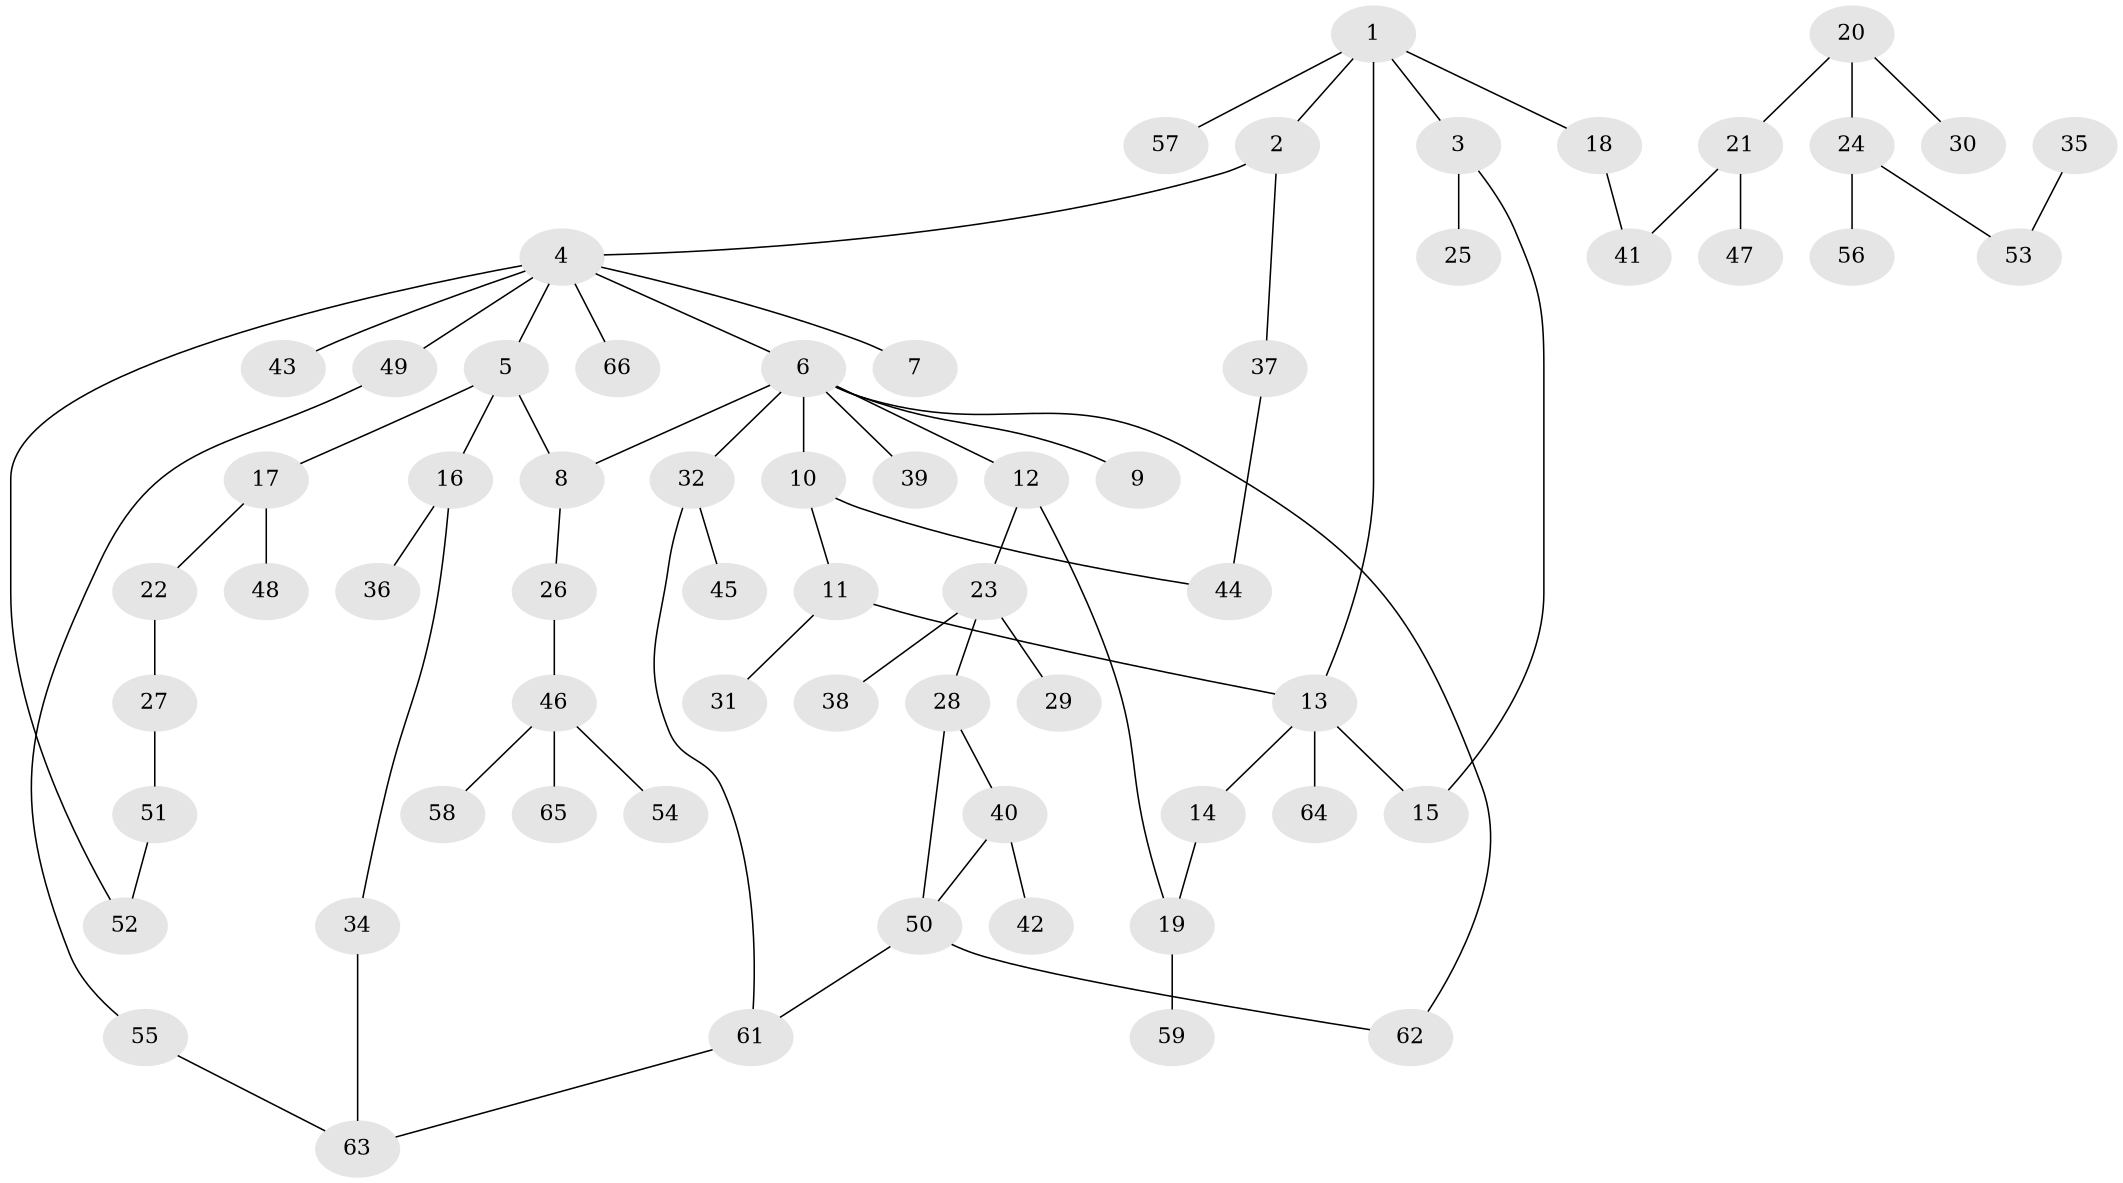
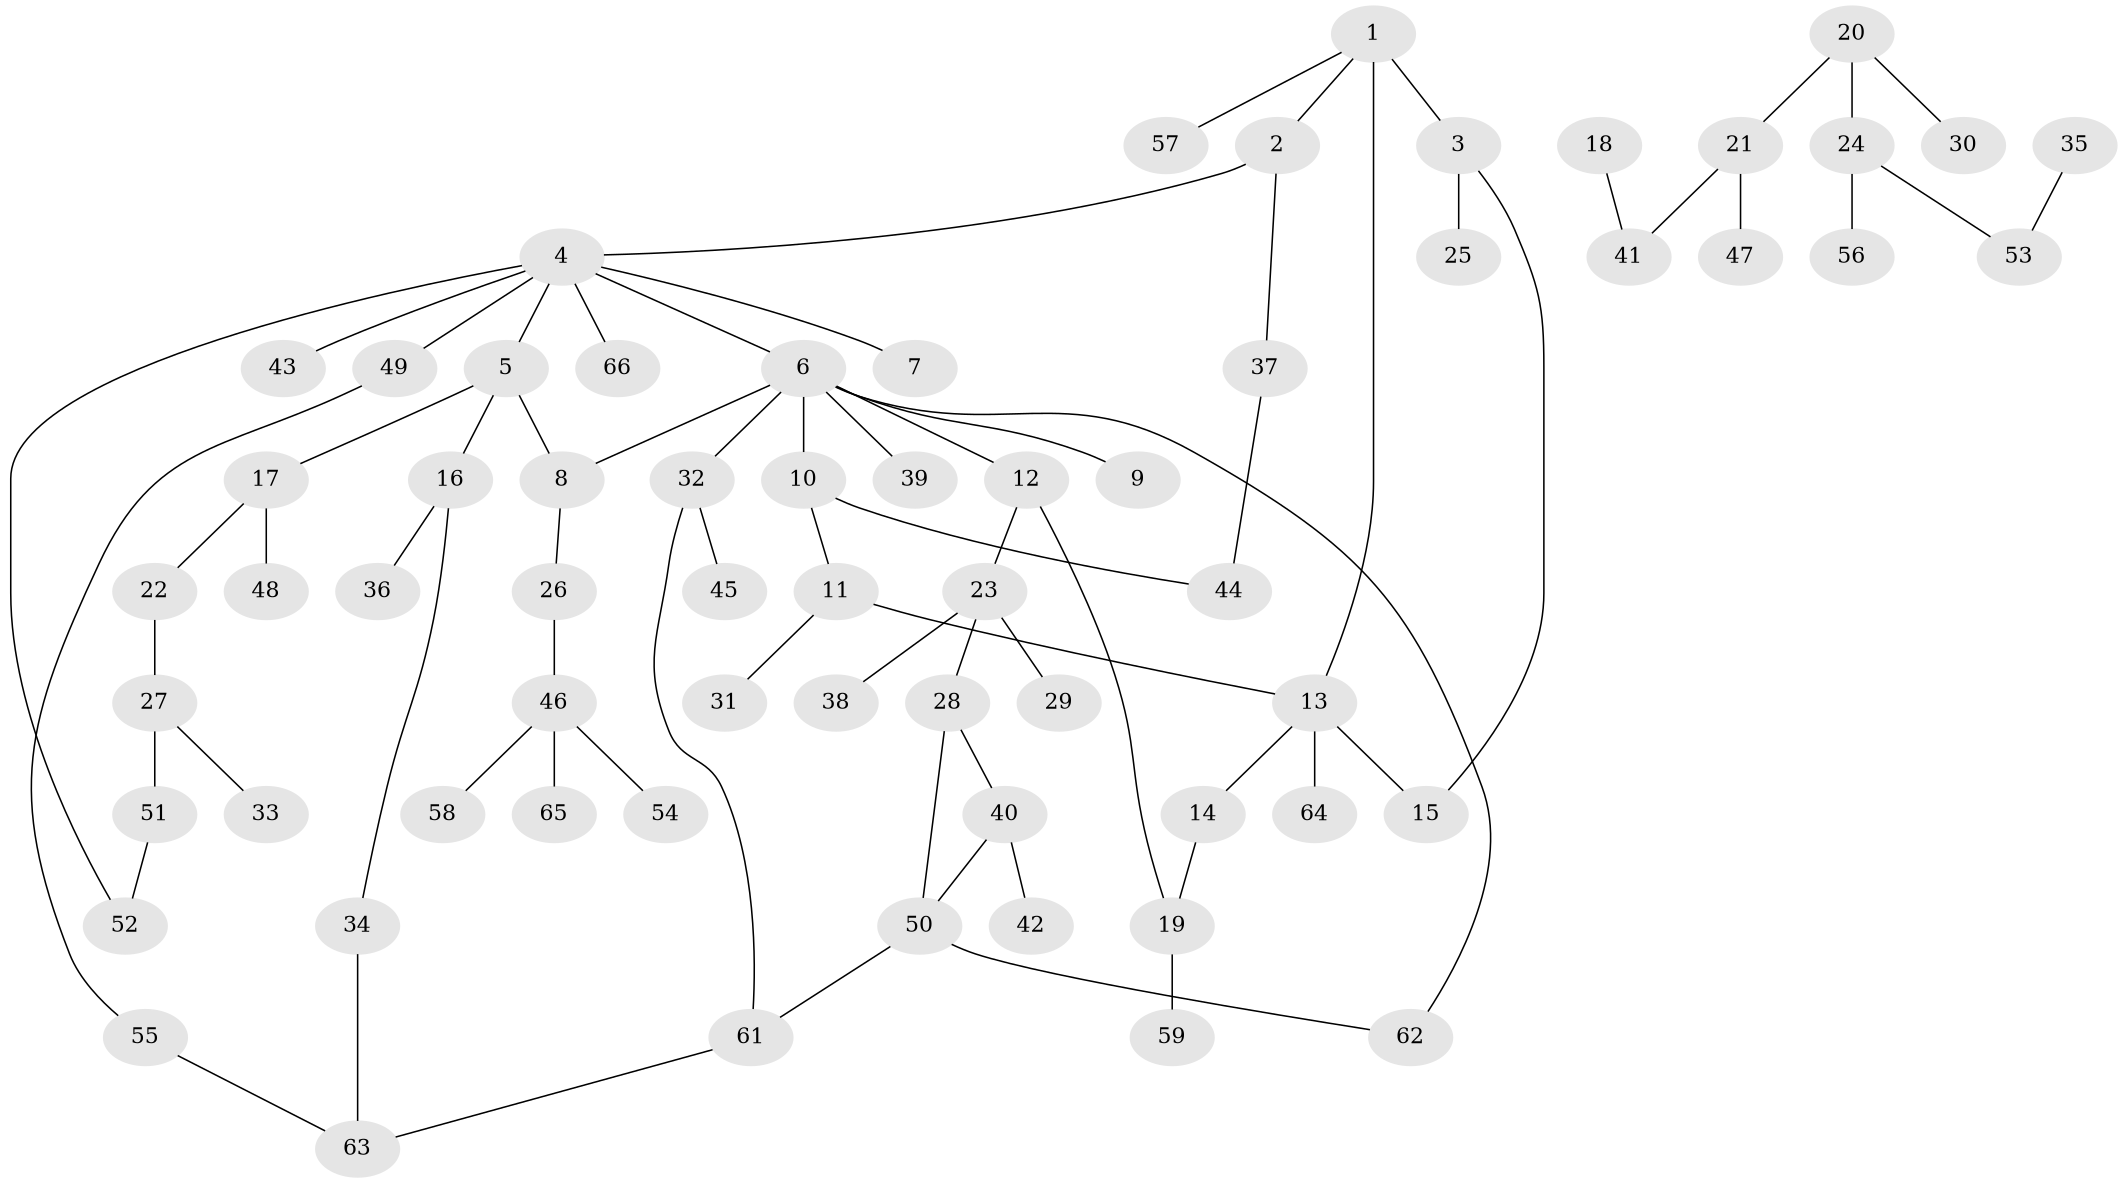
(1486, 90) -> none
none -> (266, 815)
